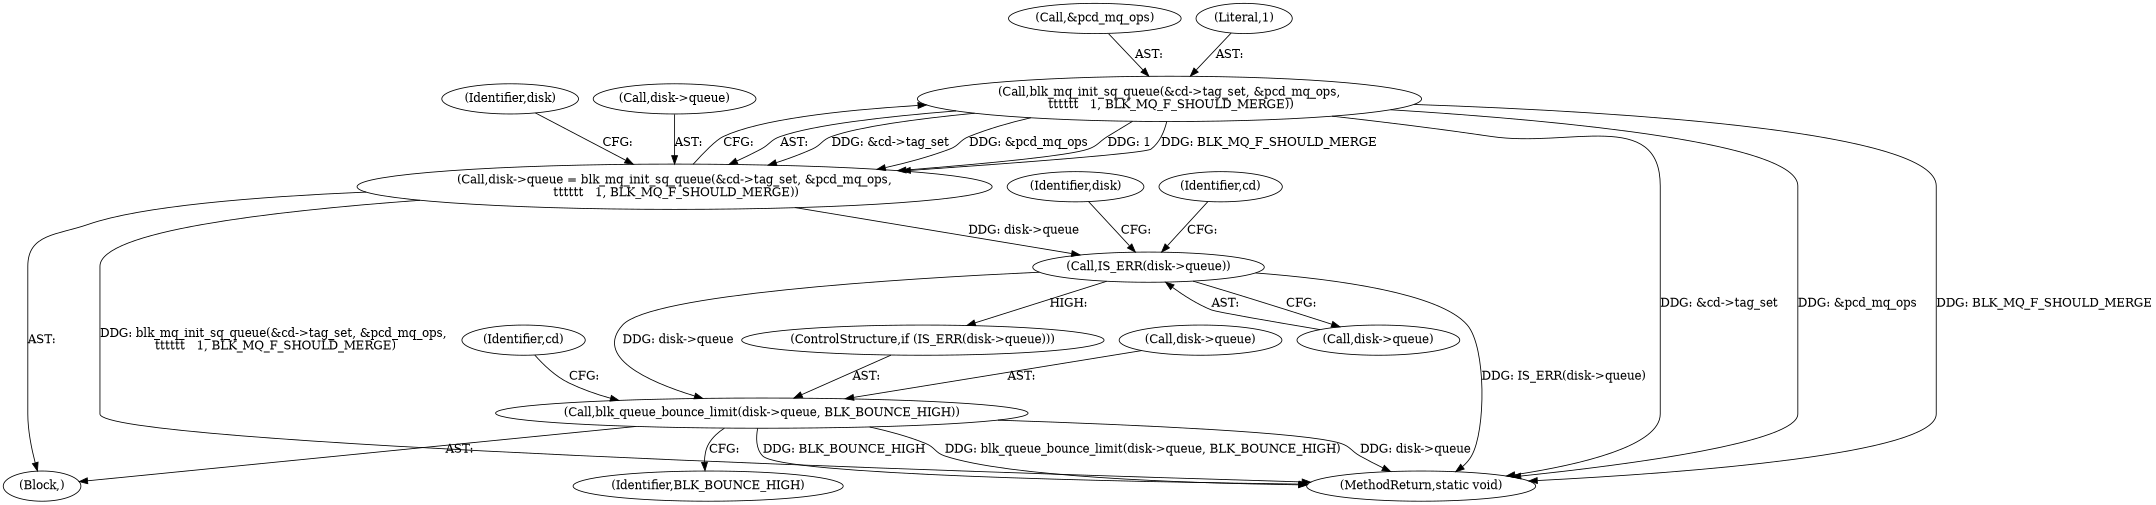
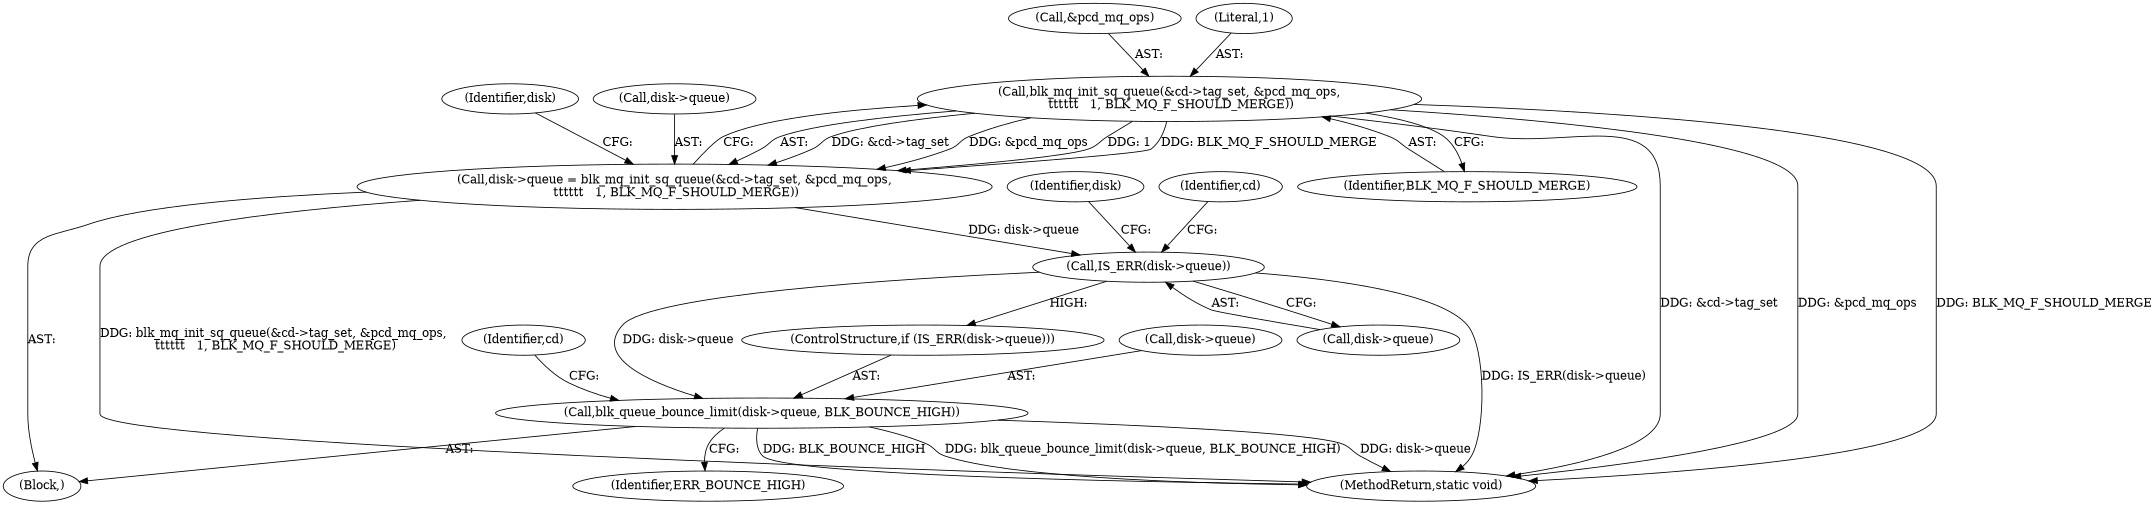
none -> (1467, 187)
(708, 486) -> (708, 486)
